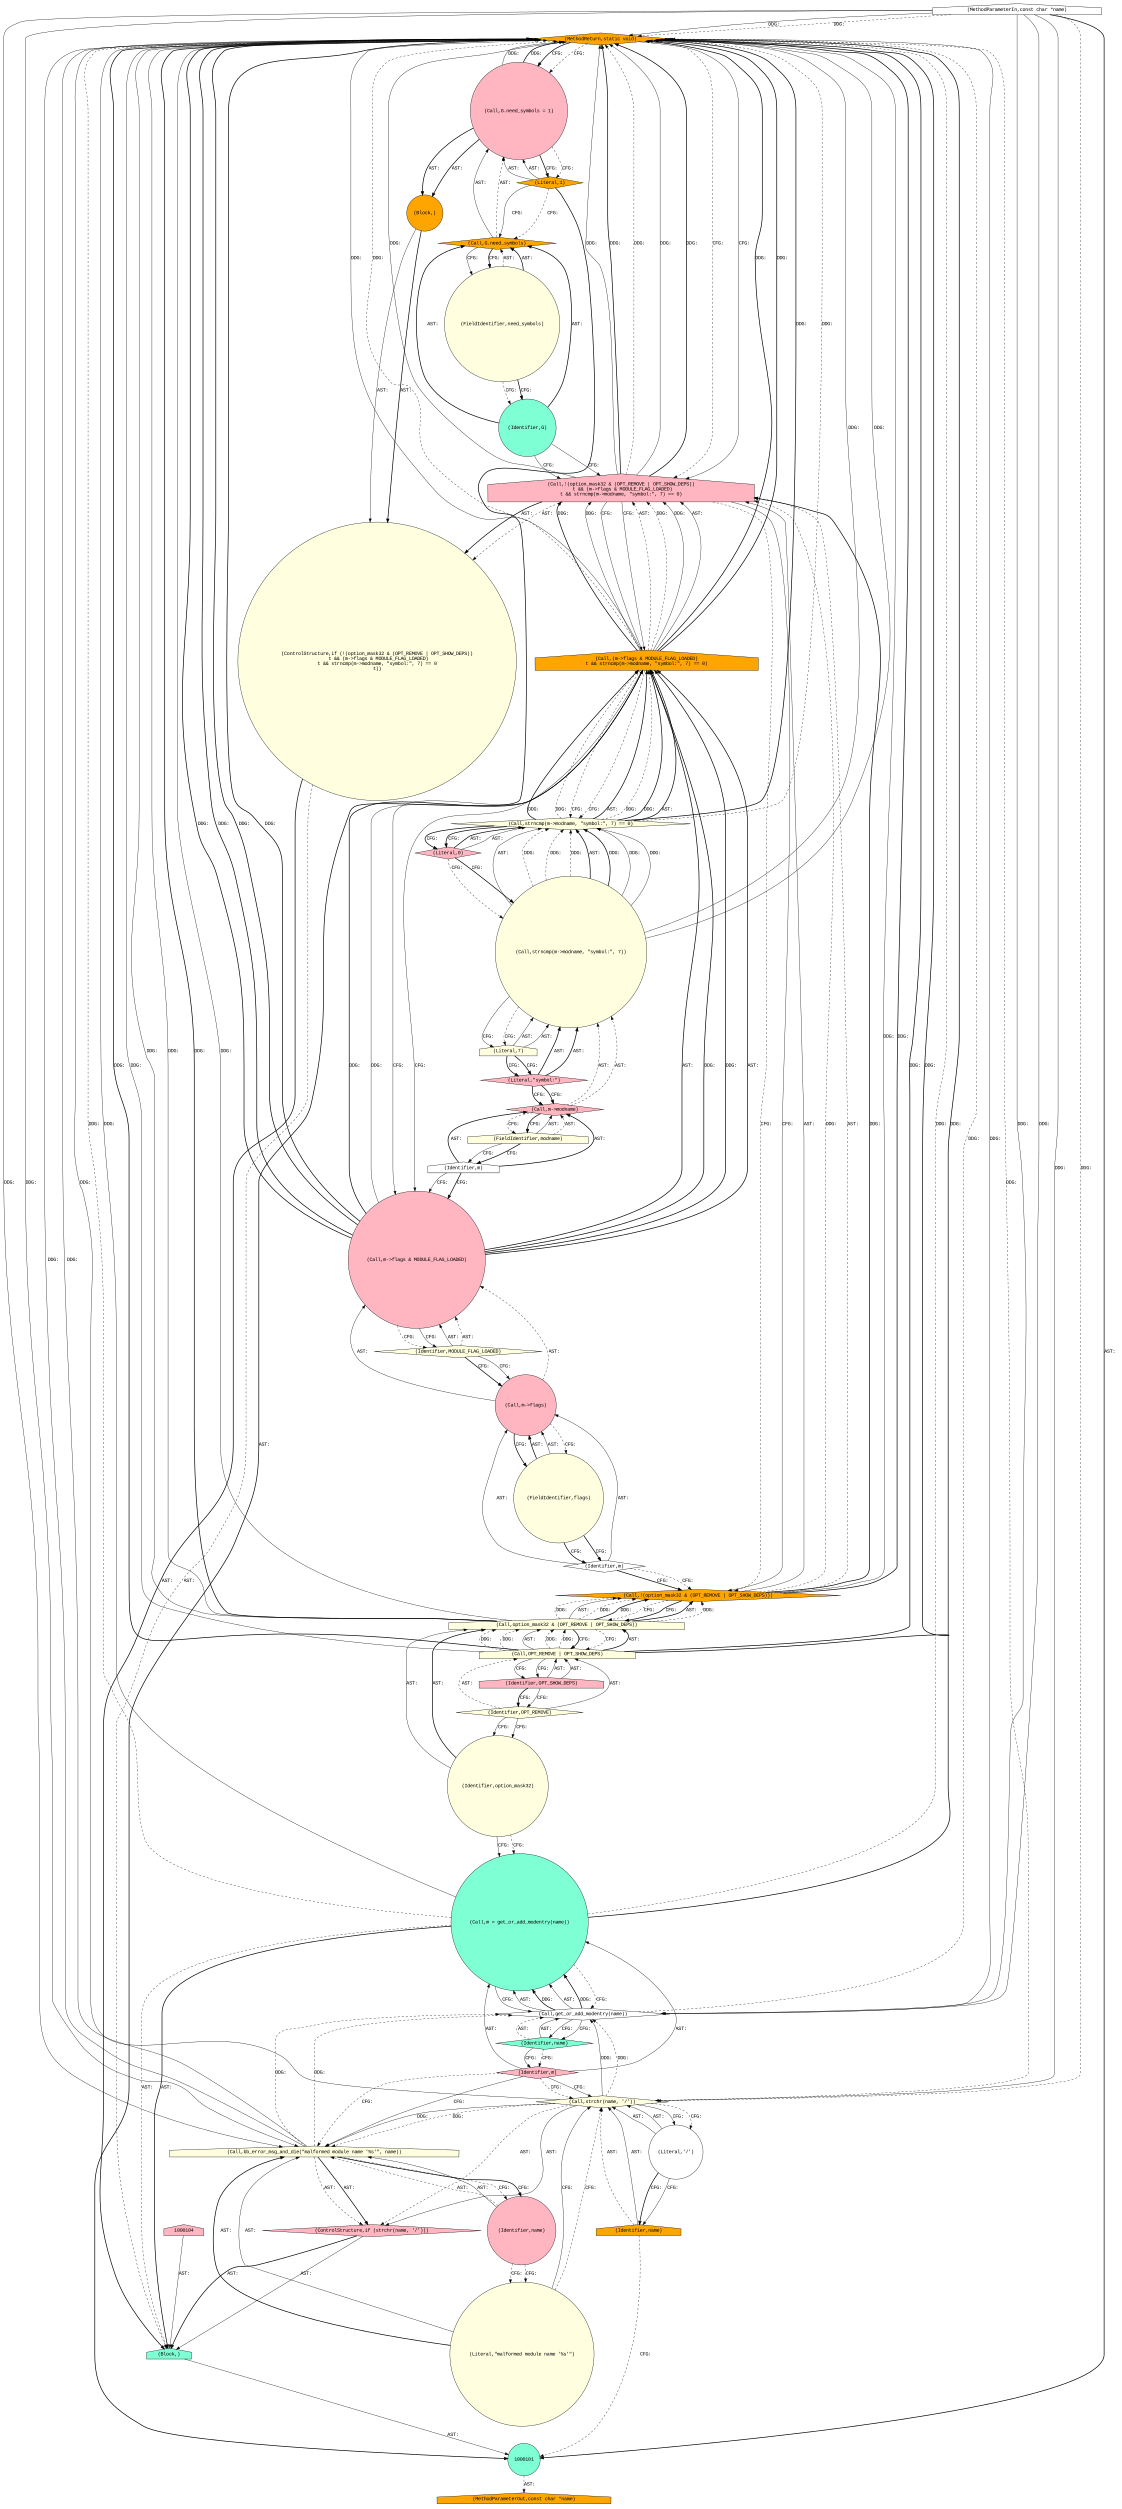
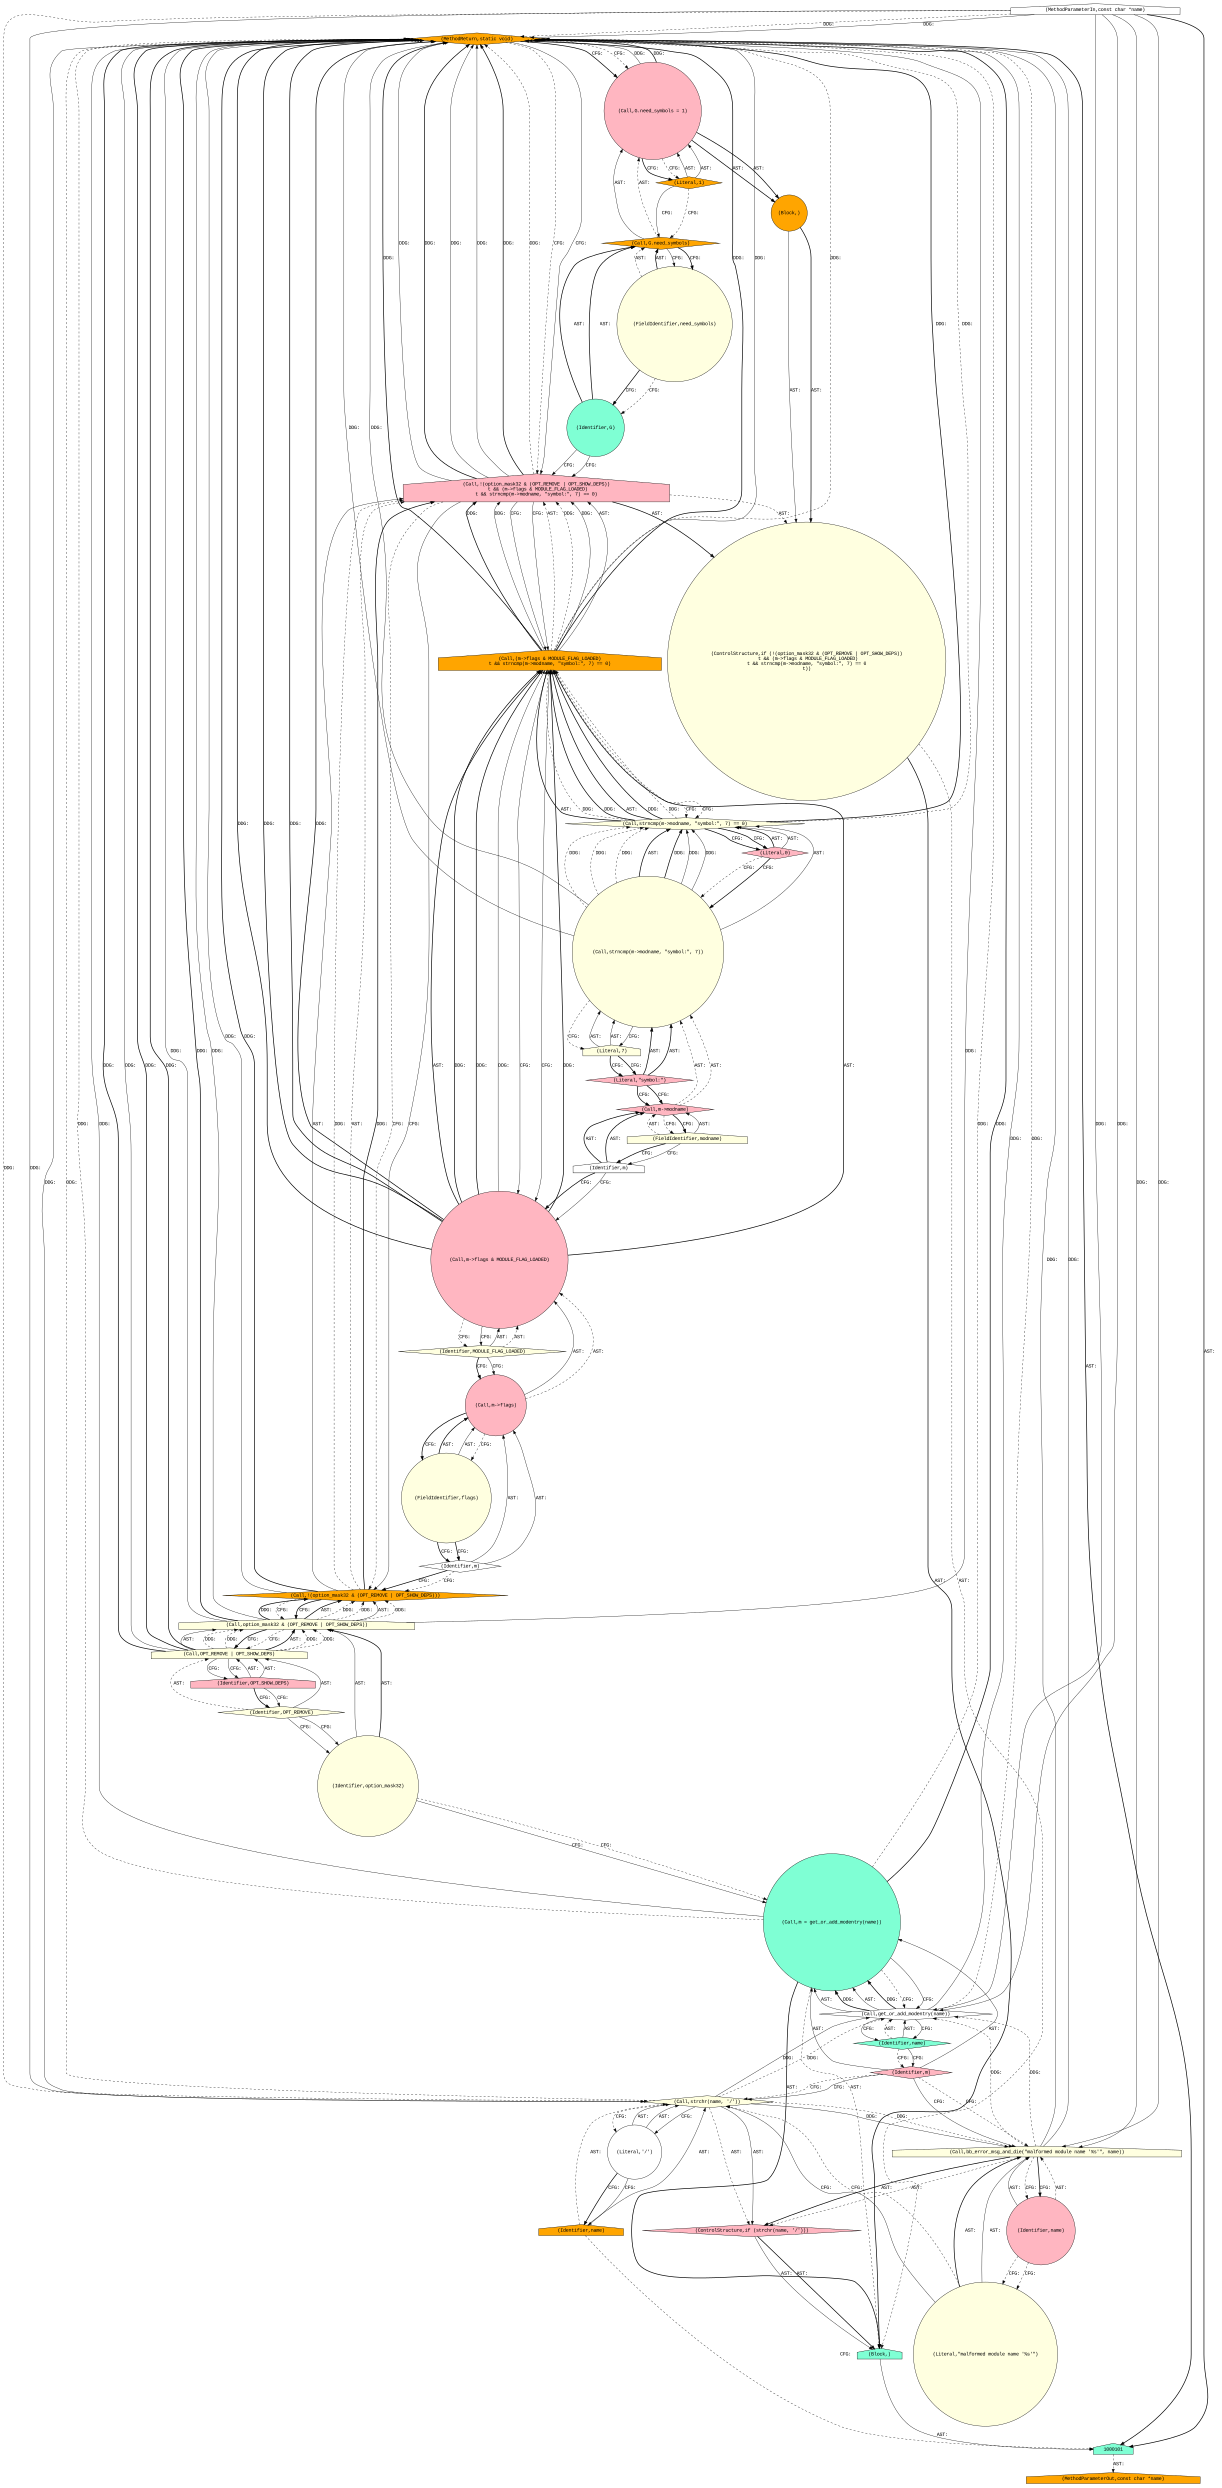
(259, 1361) -> (1083, 1006)
(184, 2231) -> none
(524, 2460) -> (1113, 2449)
